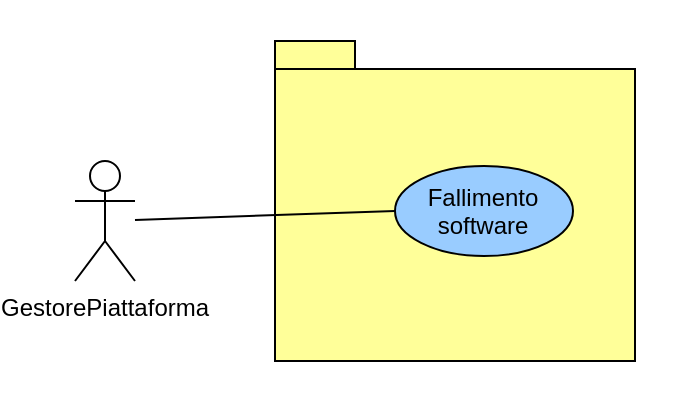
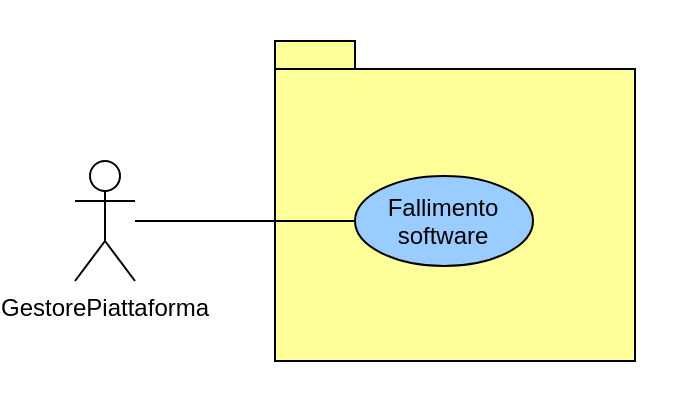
(484, 211) -> (444, 221)
